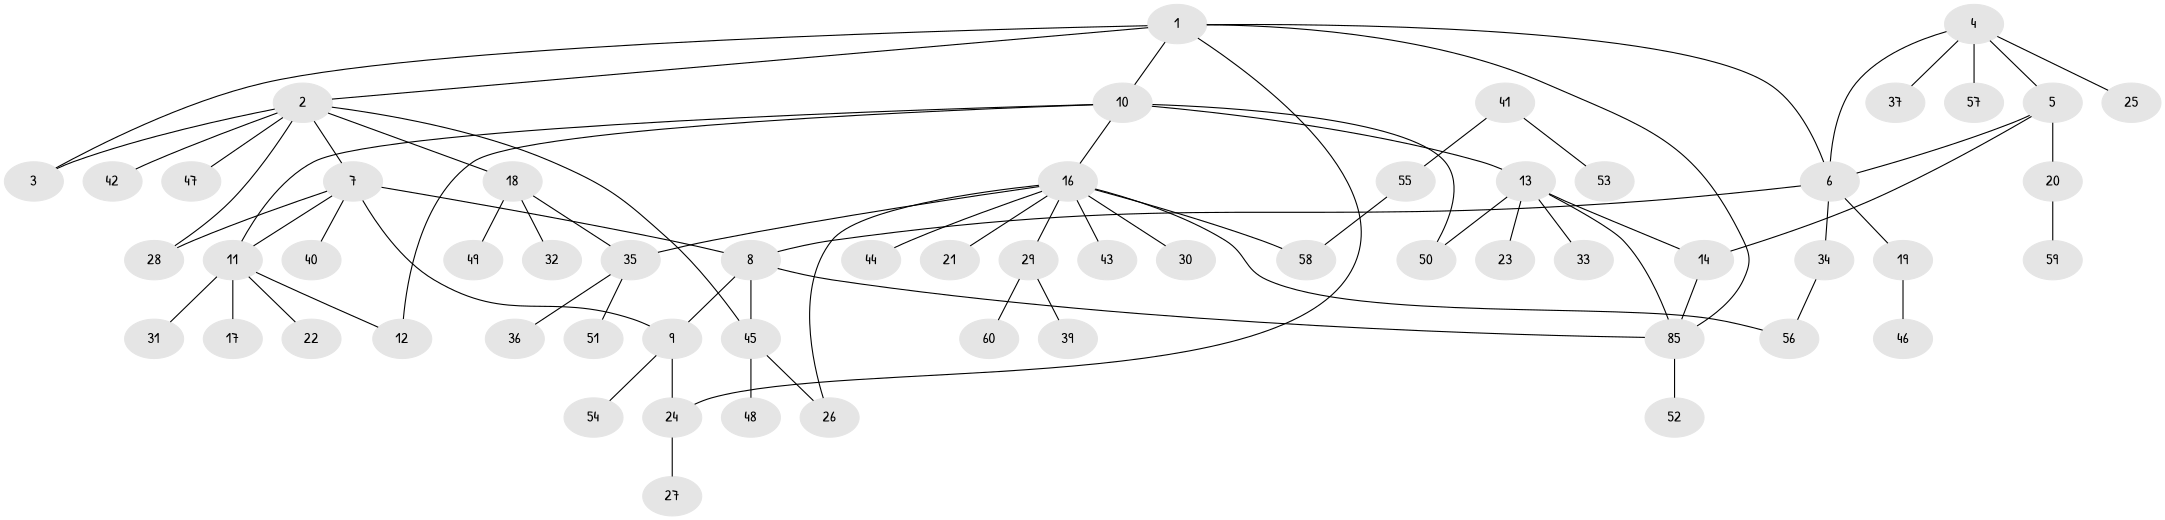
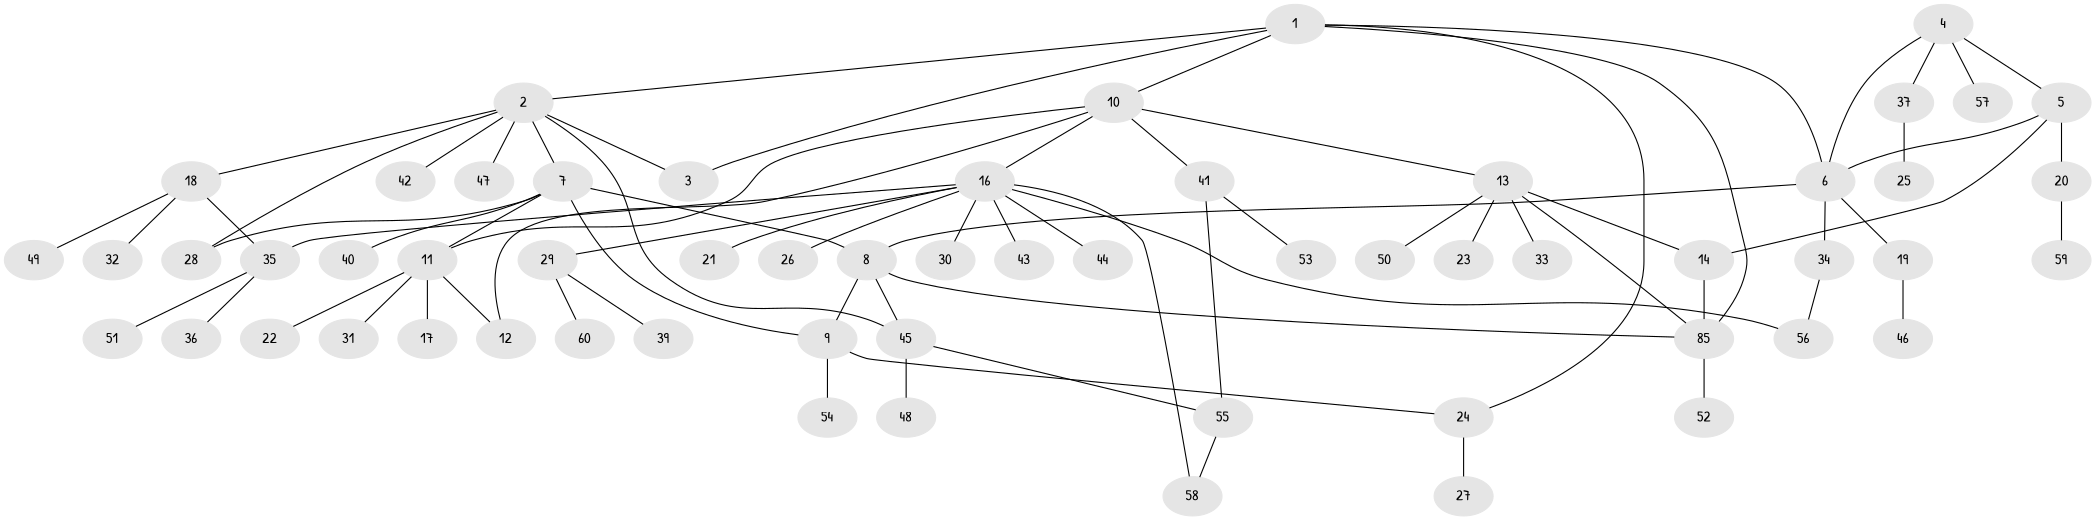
(2053, 63) -> (1904, 142)
(1345, 123) -> (1159, 142)
(790, 378) -> (1019, 367)
